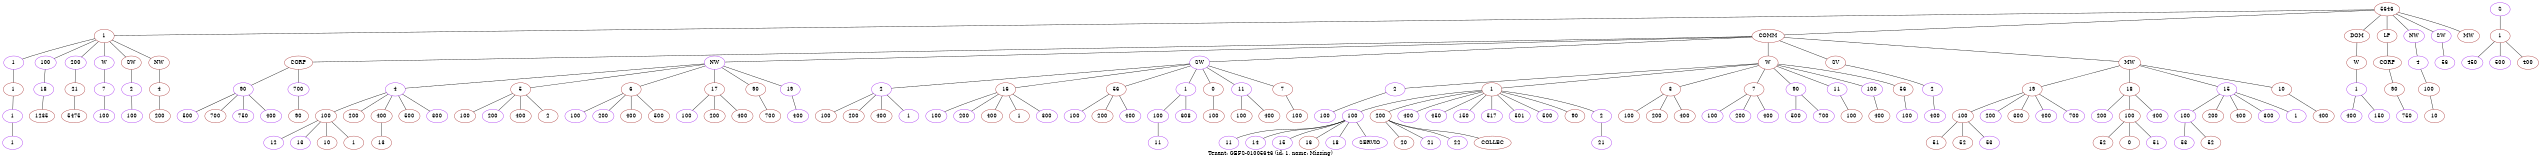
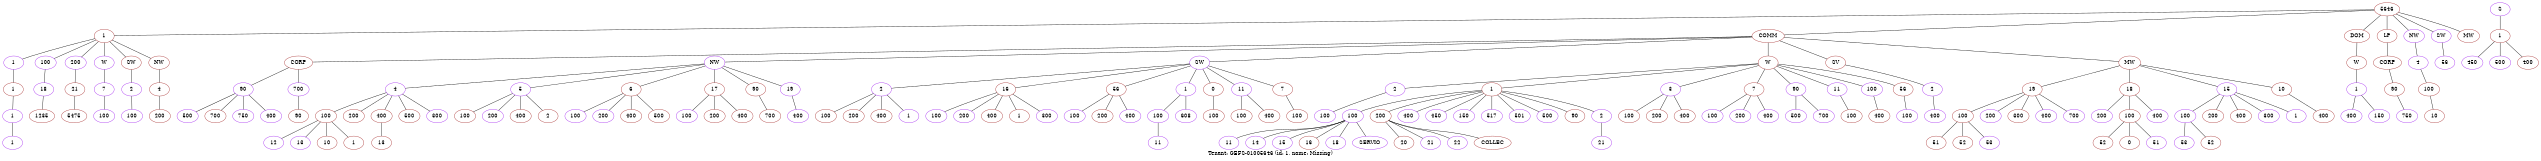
(521, 89) -> (521, 89)
(1671, 89) -> (1671, 89)
